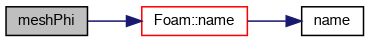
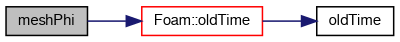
(195, 21) -> (202, 21)
(333, 21) -> (355, 21)
